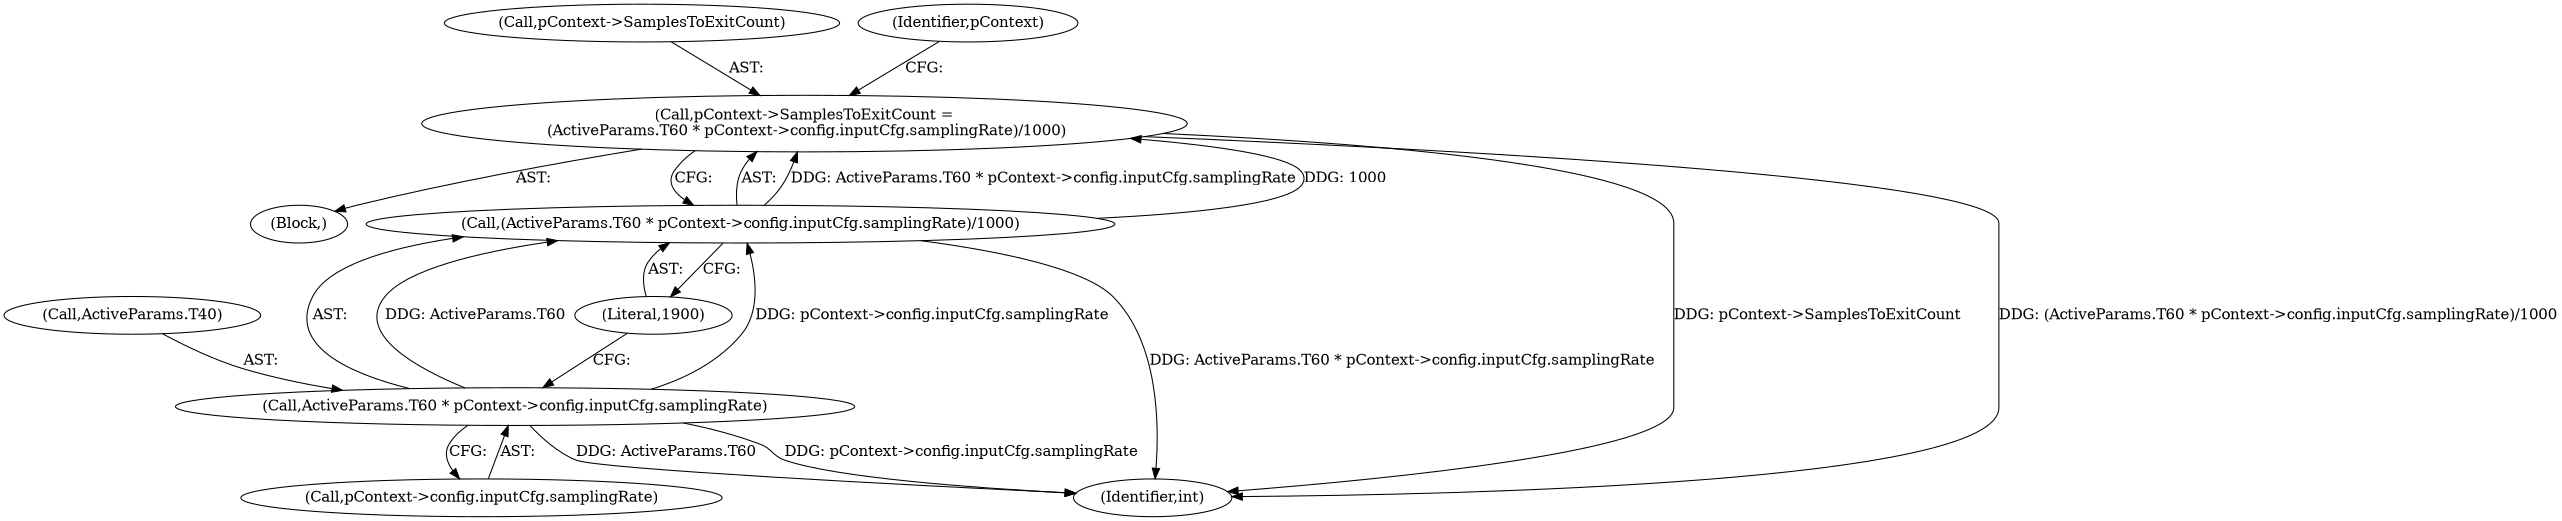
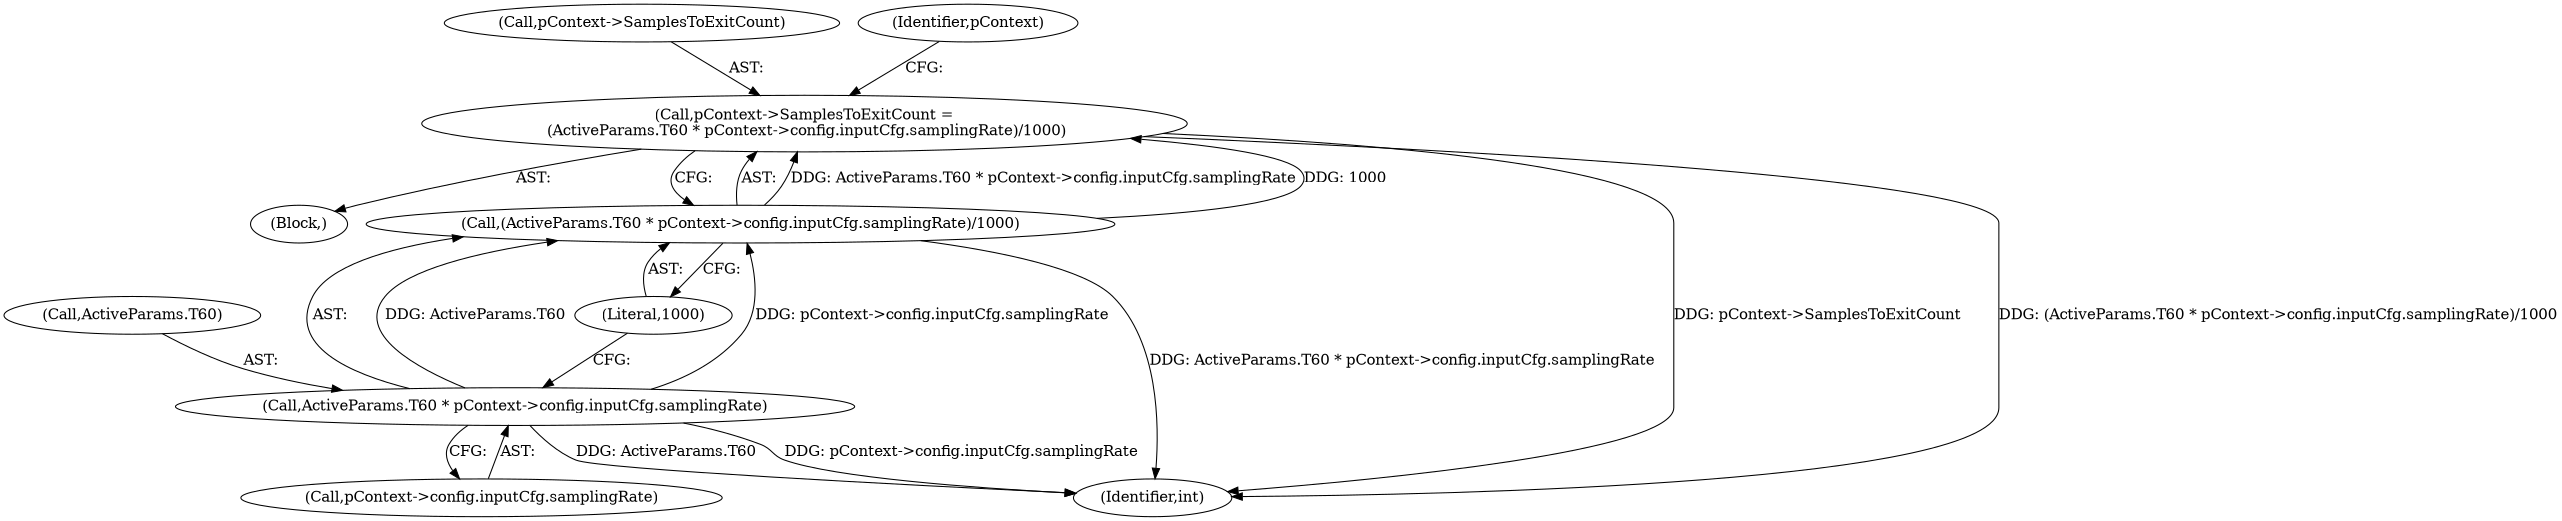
(132, 315) -> (132, 315)
(653, 315) -> (653, 315)
